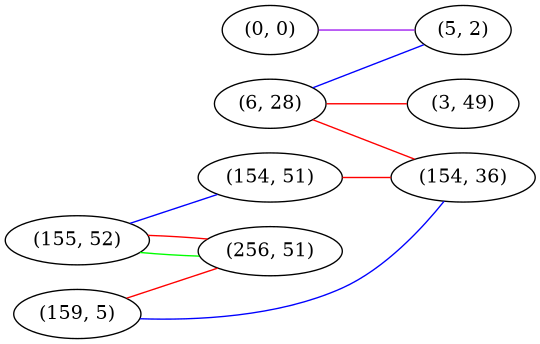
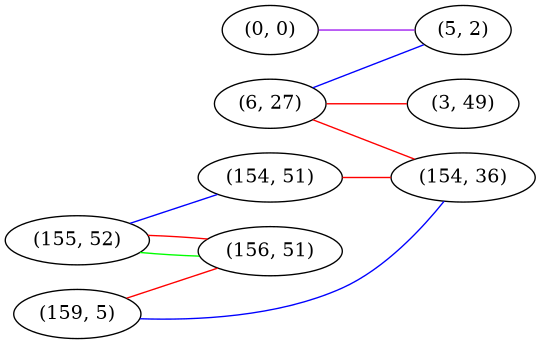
(270, 104) -> (270, 104)
(270, 251) -> (270, 251)
